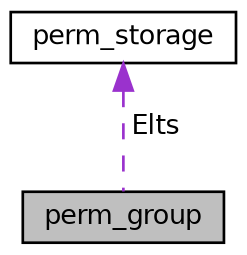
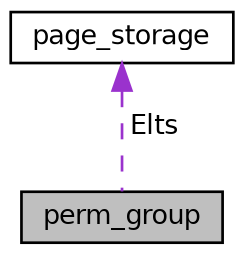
(123, 38) -> (122, 38)
